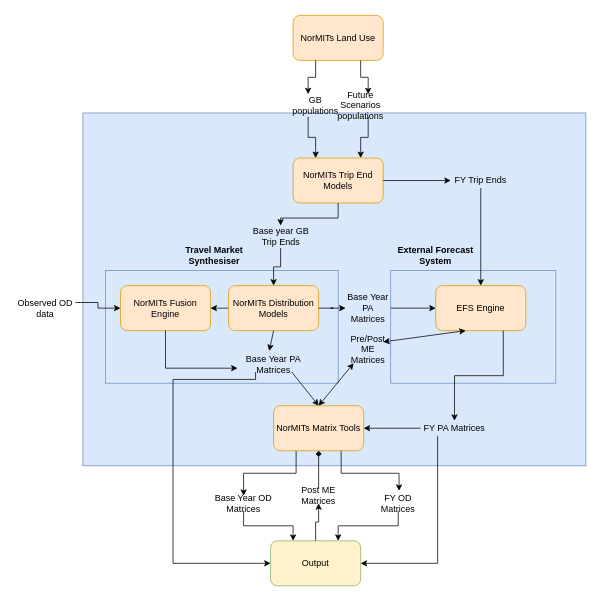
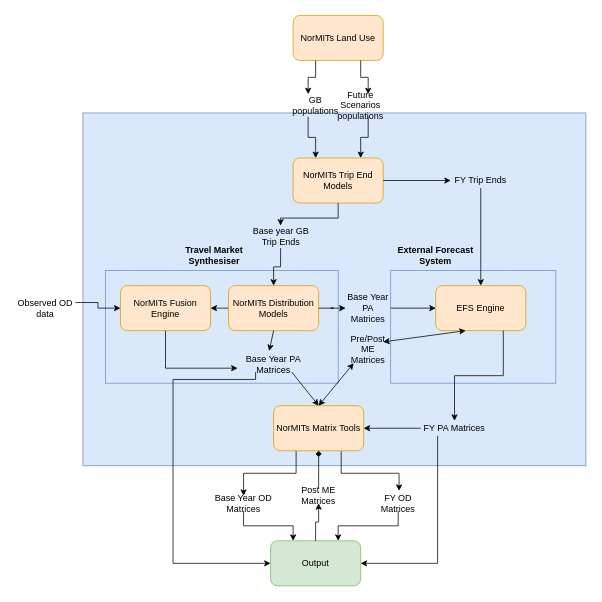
(315, 563) -> (315, 563)
